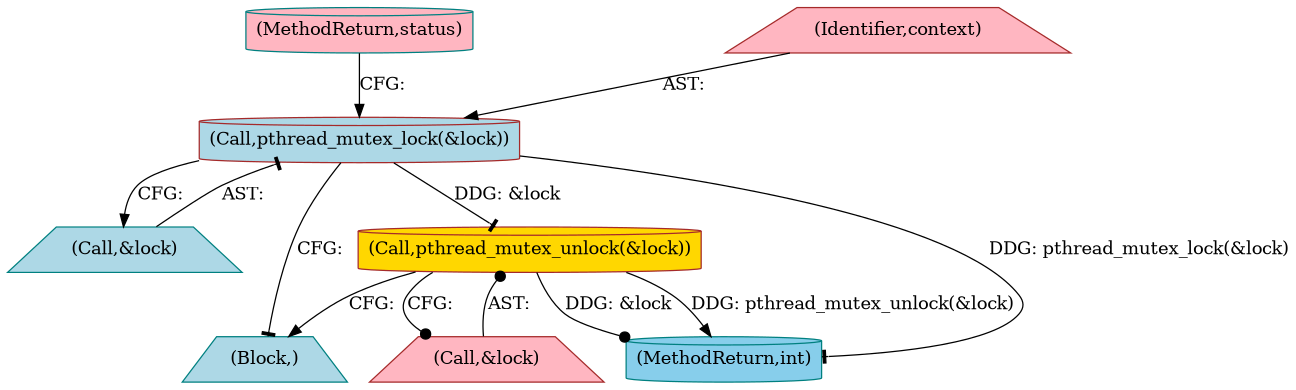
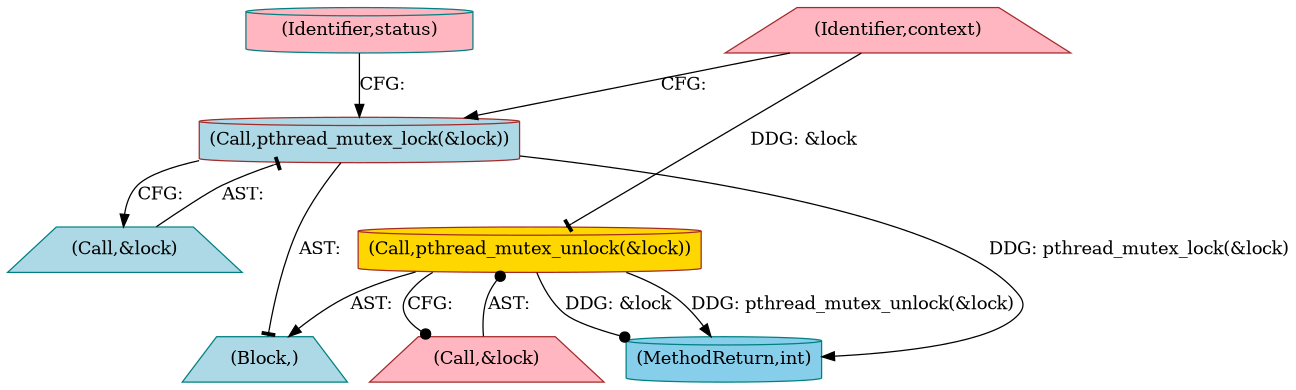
(359, 30) -> (359, 30)
(687, 85) -> (687, 85)
(442, 193) -> (716, 138)
(885, 224) -> (885, 224)
(323, 250) -> (323, 250)
(375, 305) -> (375, 305)
